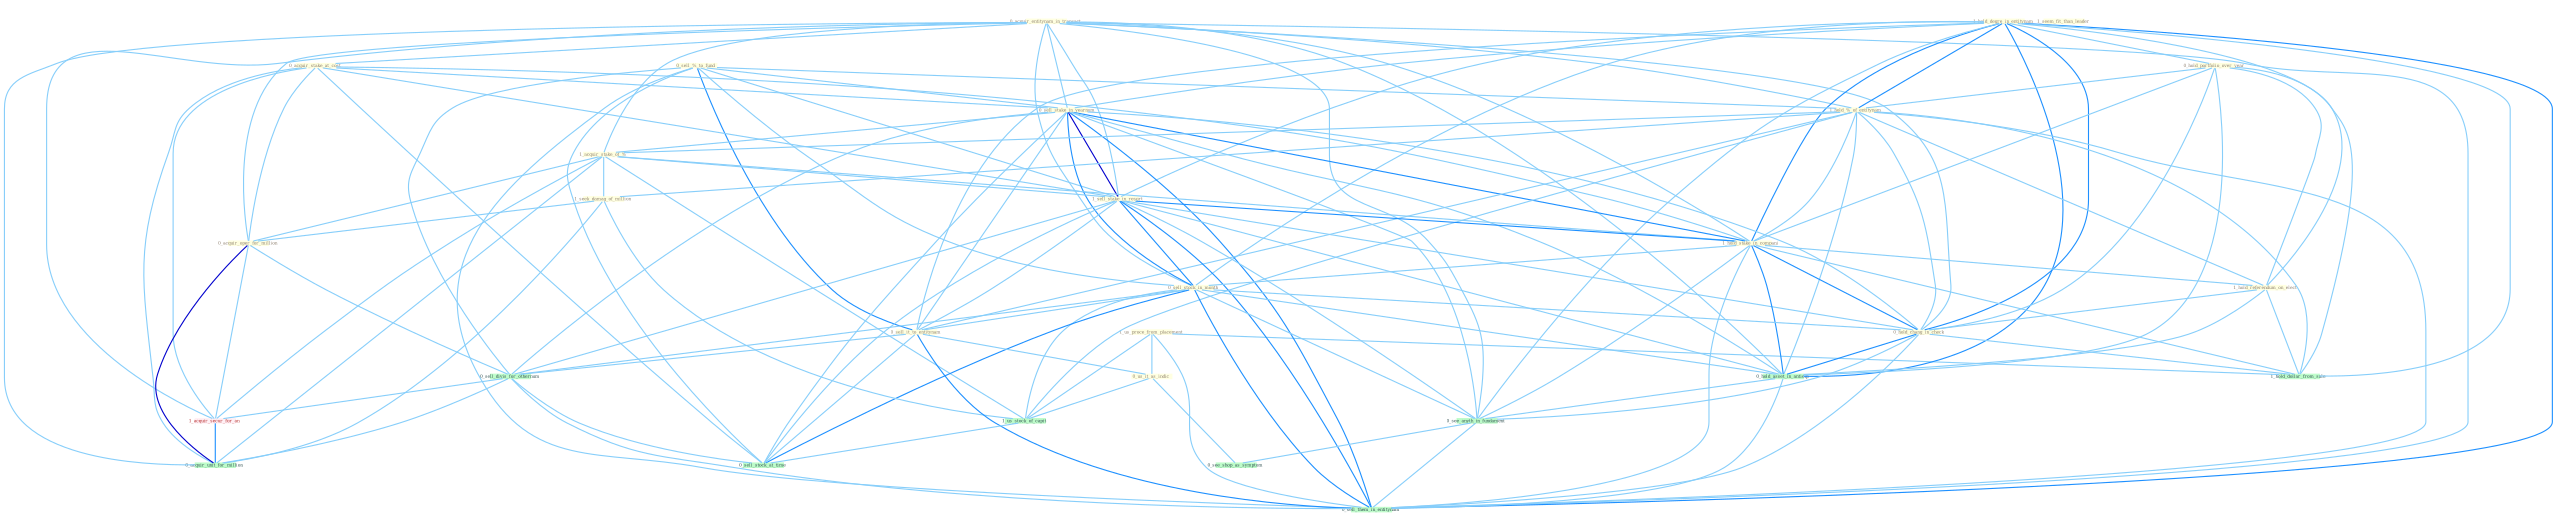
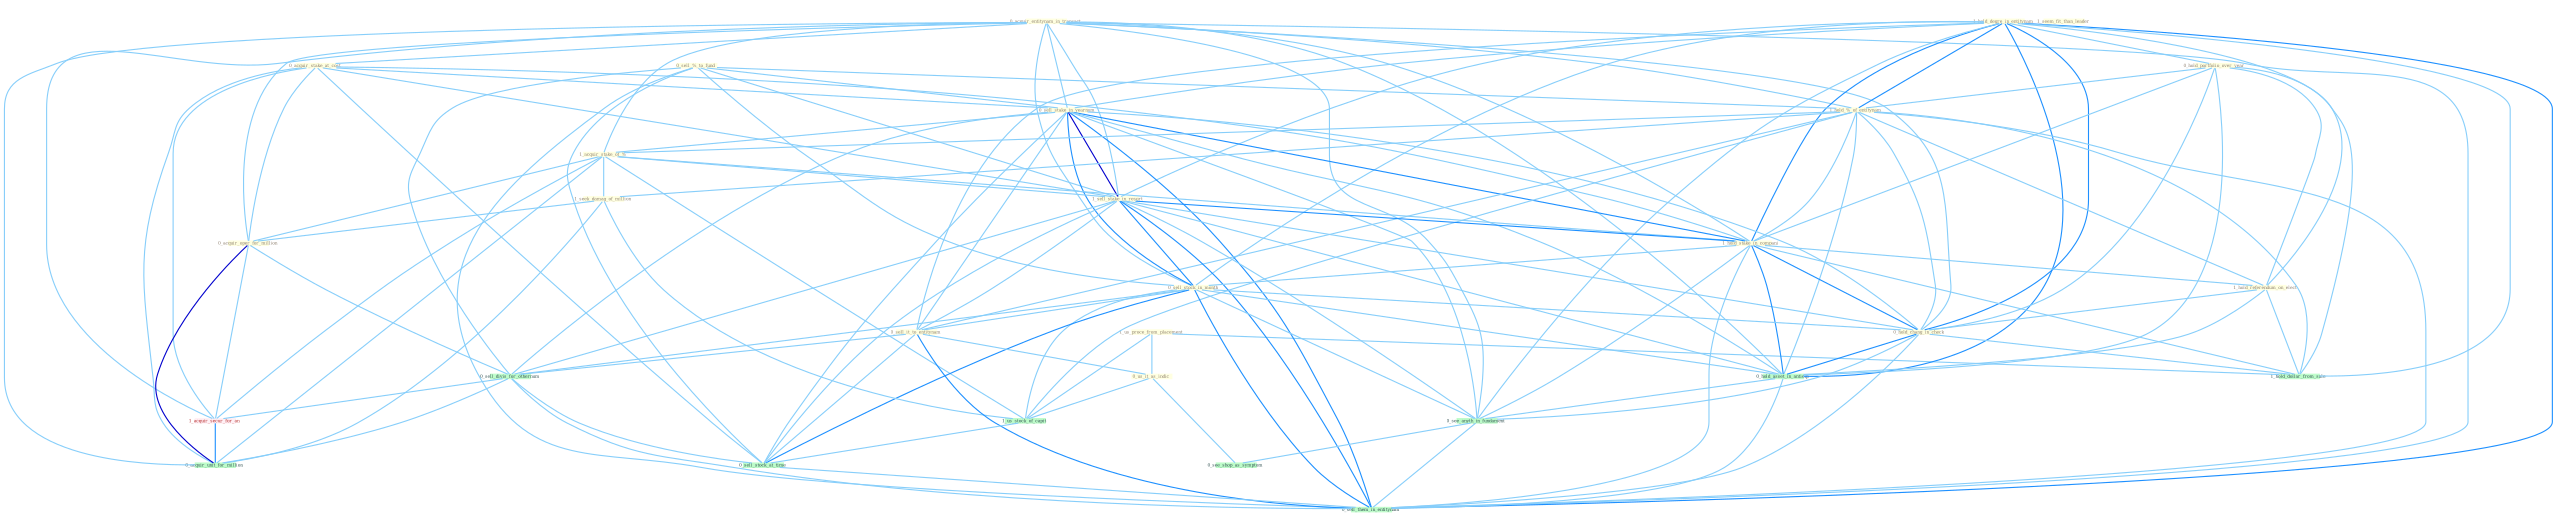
(777, 225) -> none
(1212, 471) -> (1068, 487)
